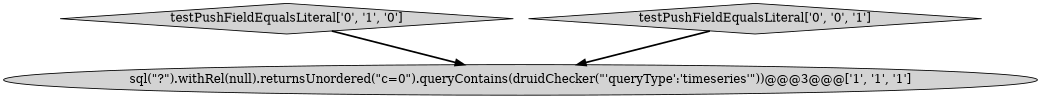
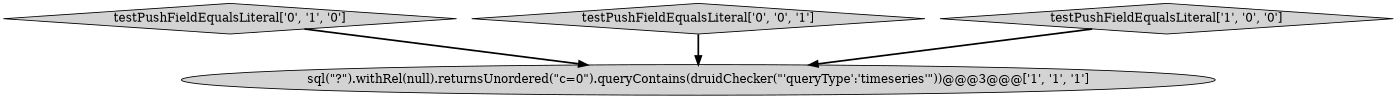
none -> (1167, 19)
